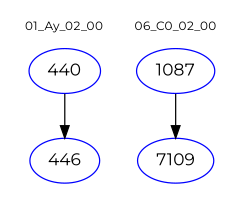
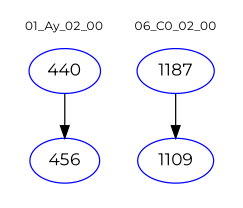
(176, 71) -> (176, 71)
(65, 161) -> (65, 161)
(176, 161) -> (176, 161)
